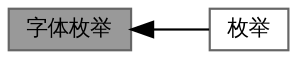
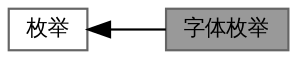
(181, 29) -> (138, 29)
